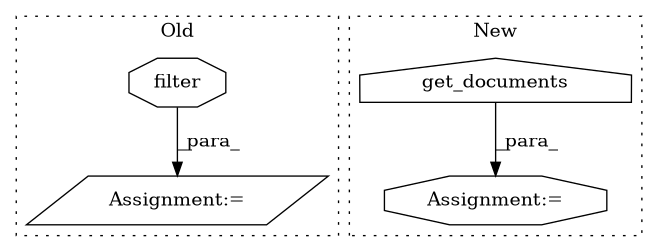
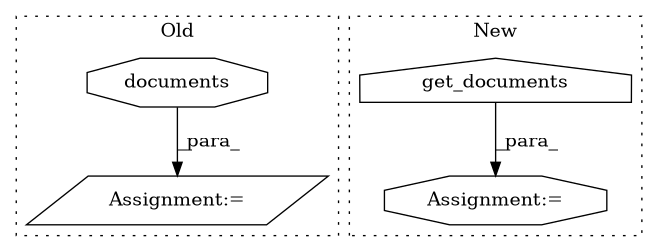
(177, 83) -> (177, 83)
